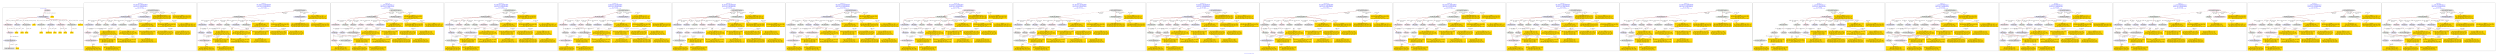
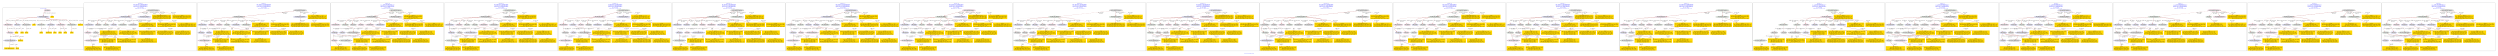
none -> (21, 41)
(9, 48) -> (9, 48)
